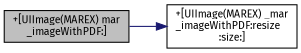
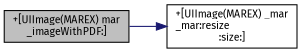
(232, 26) -> (232, 26)
